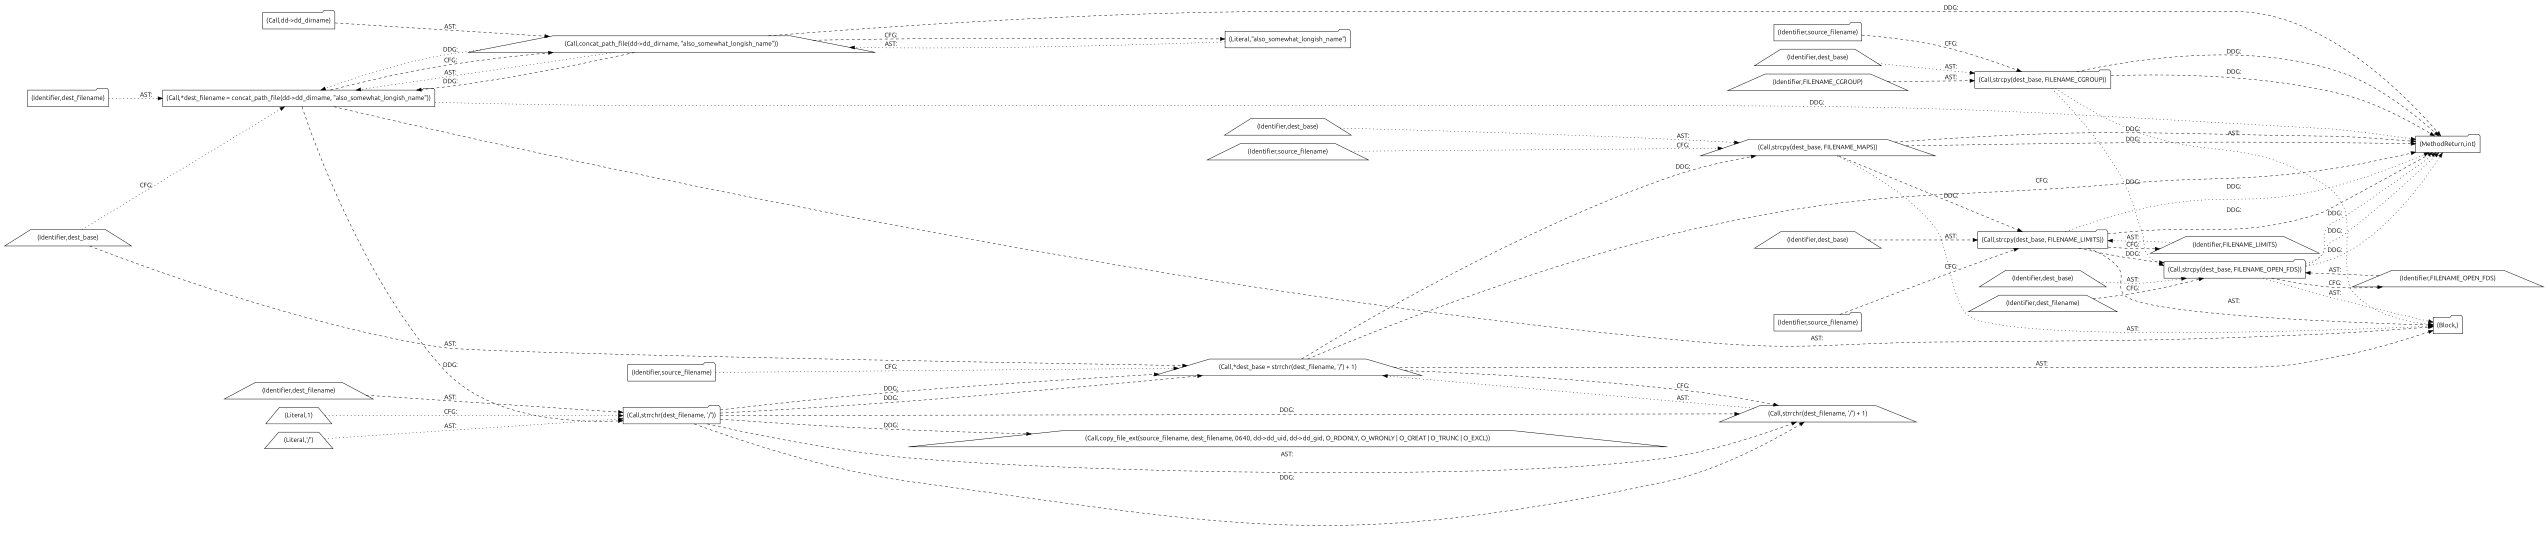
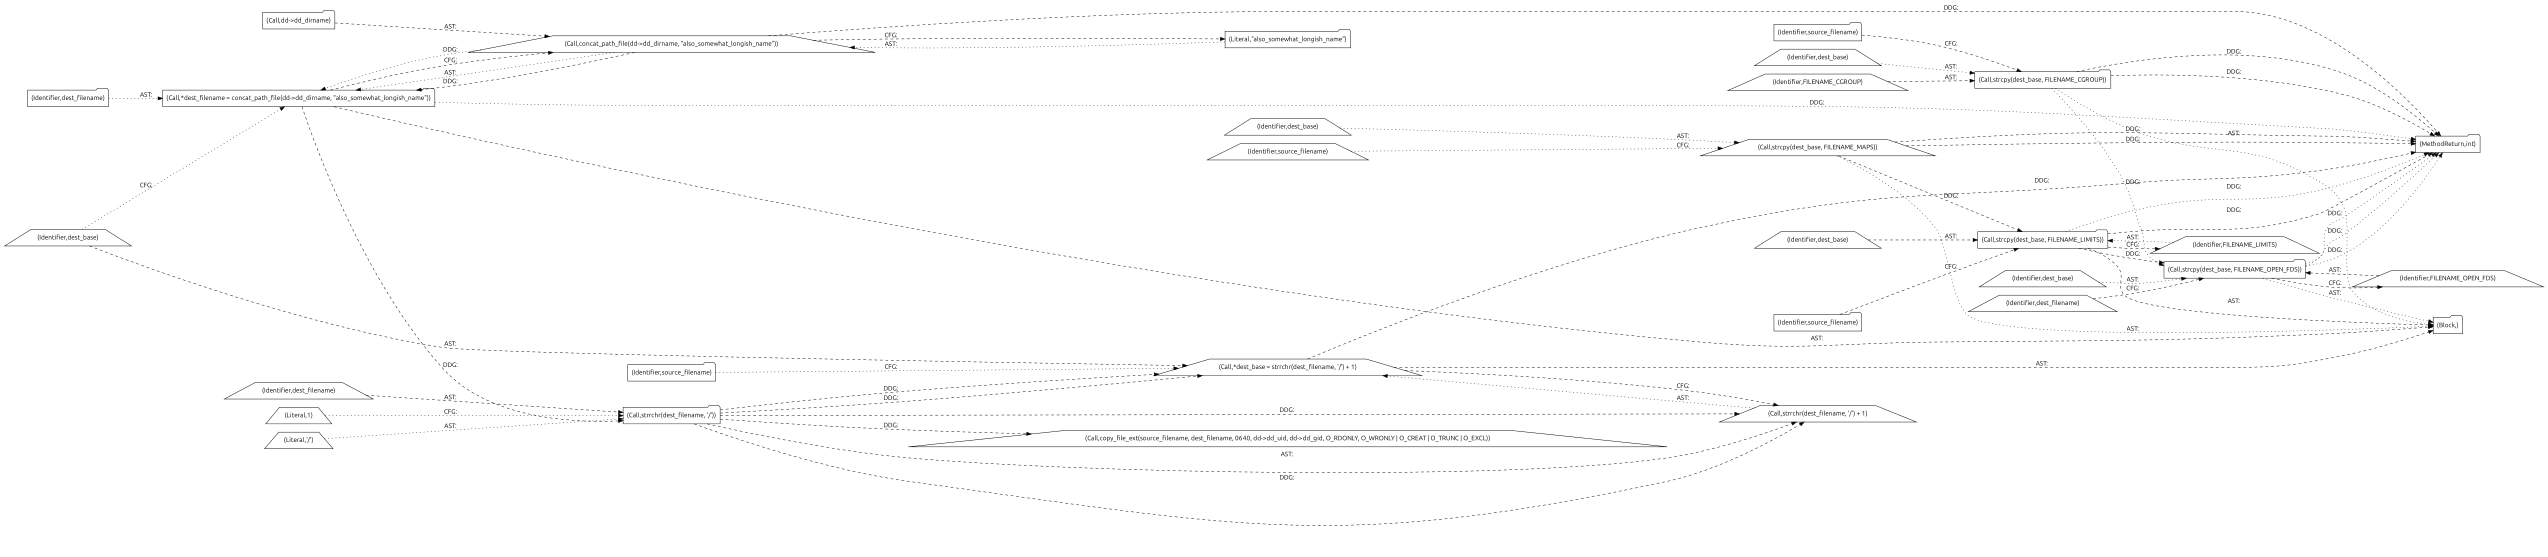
(2043, 181) -> (2043, 181)
(1519, 241) -> none
